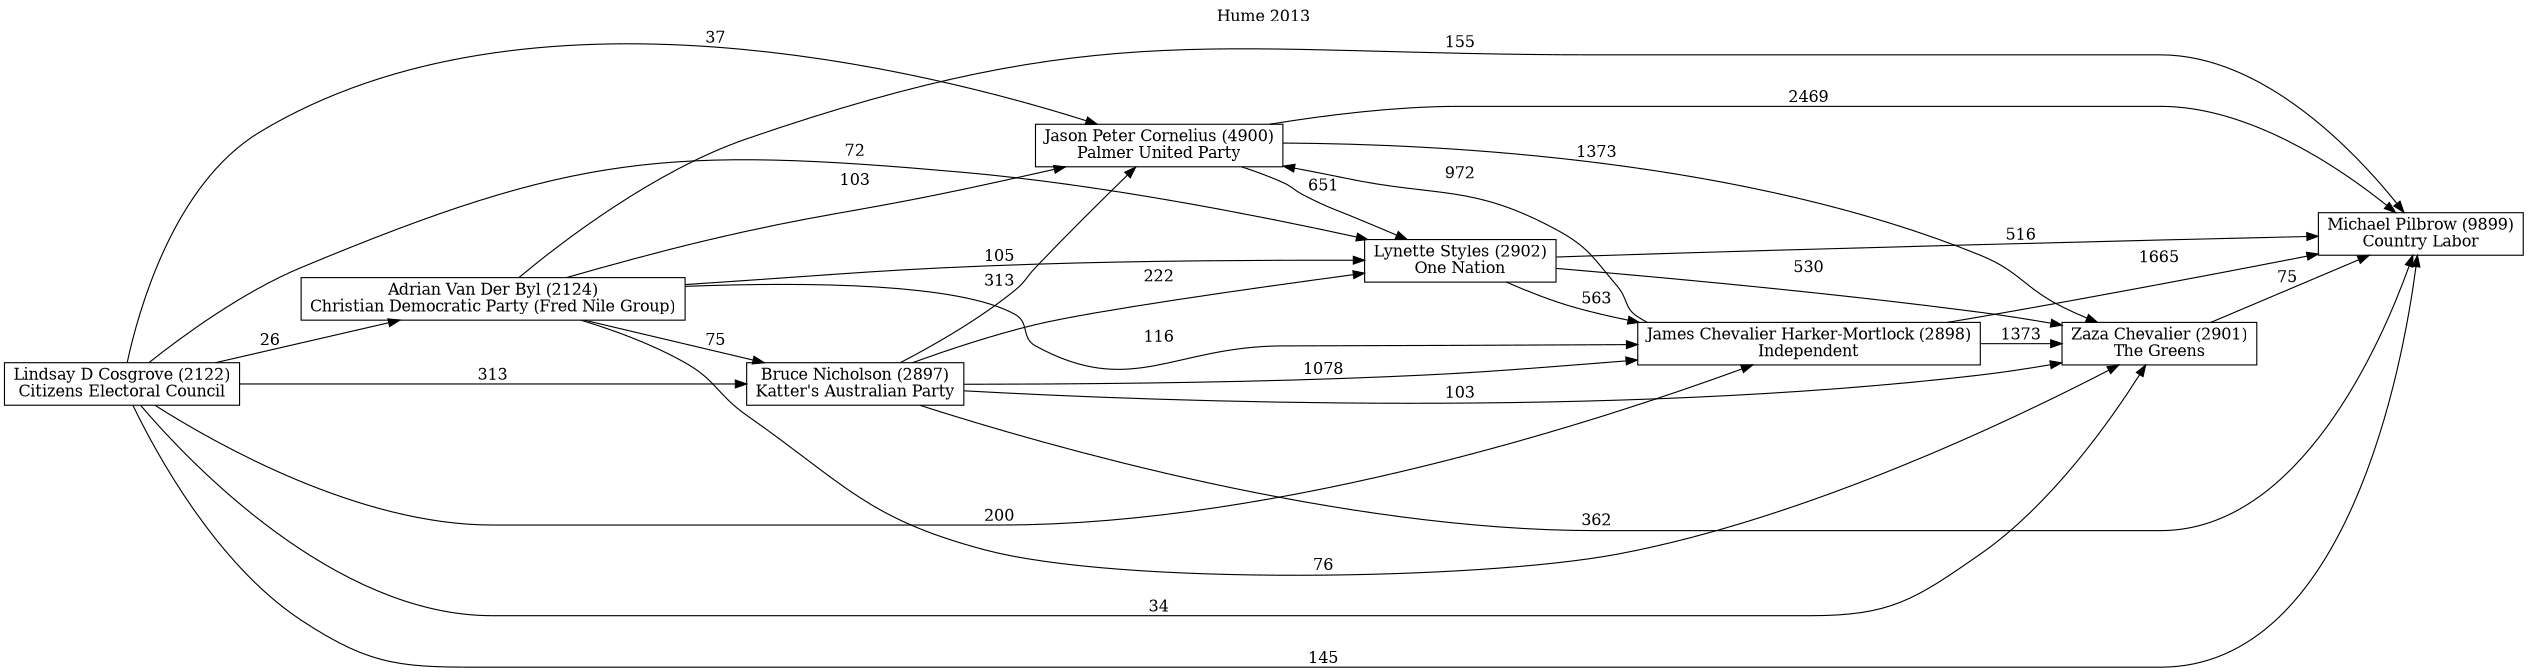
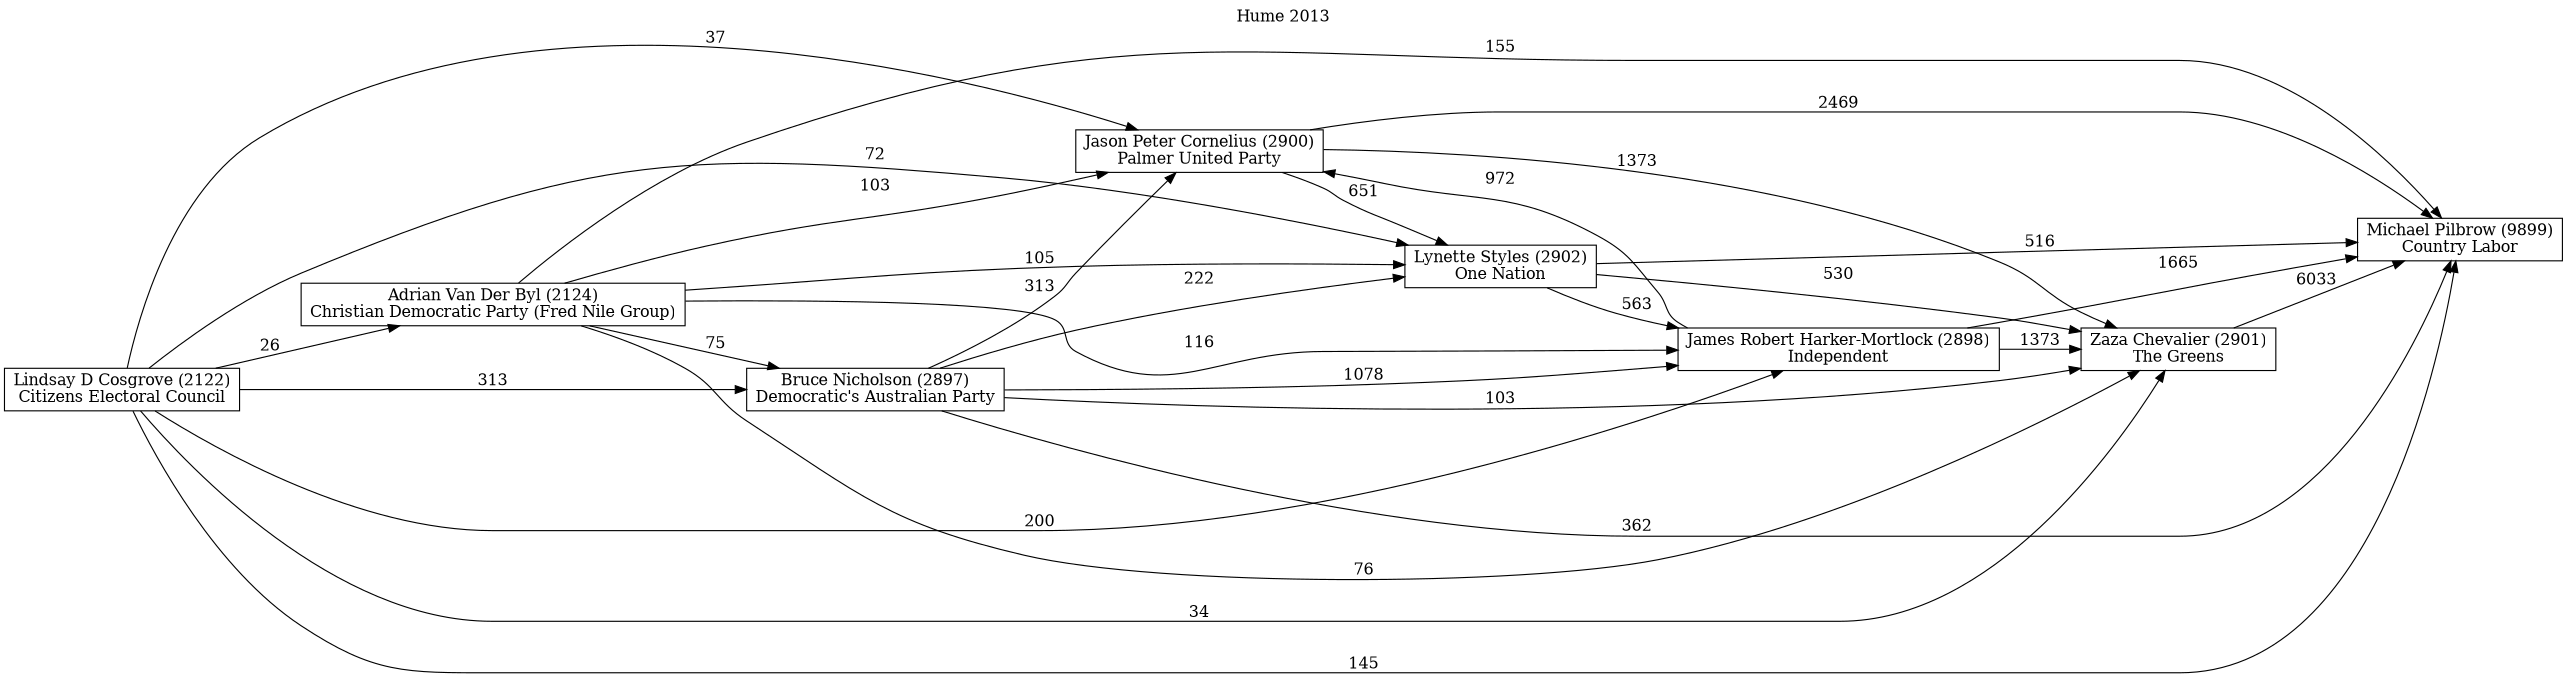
(1159, 146) -> (1199, 151)
(2288, 278) -> (2317, 280)
(1809, 344) -> (1839, 349)
(855, 384) -> (875, 390)
